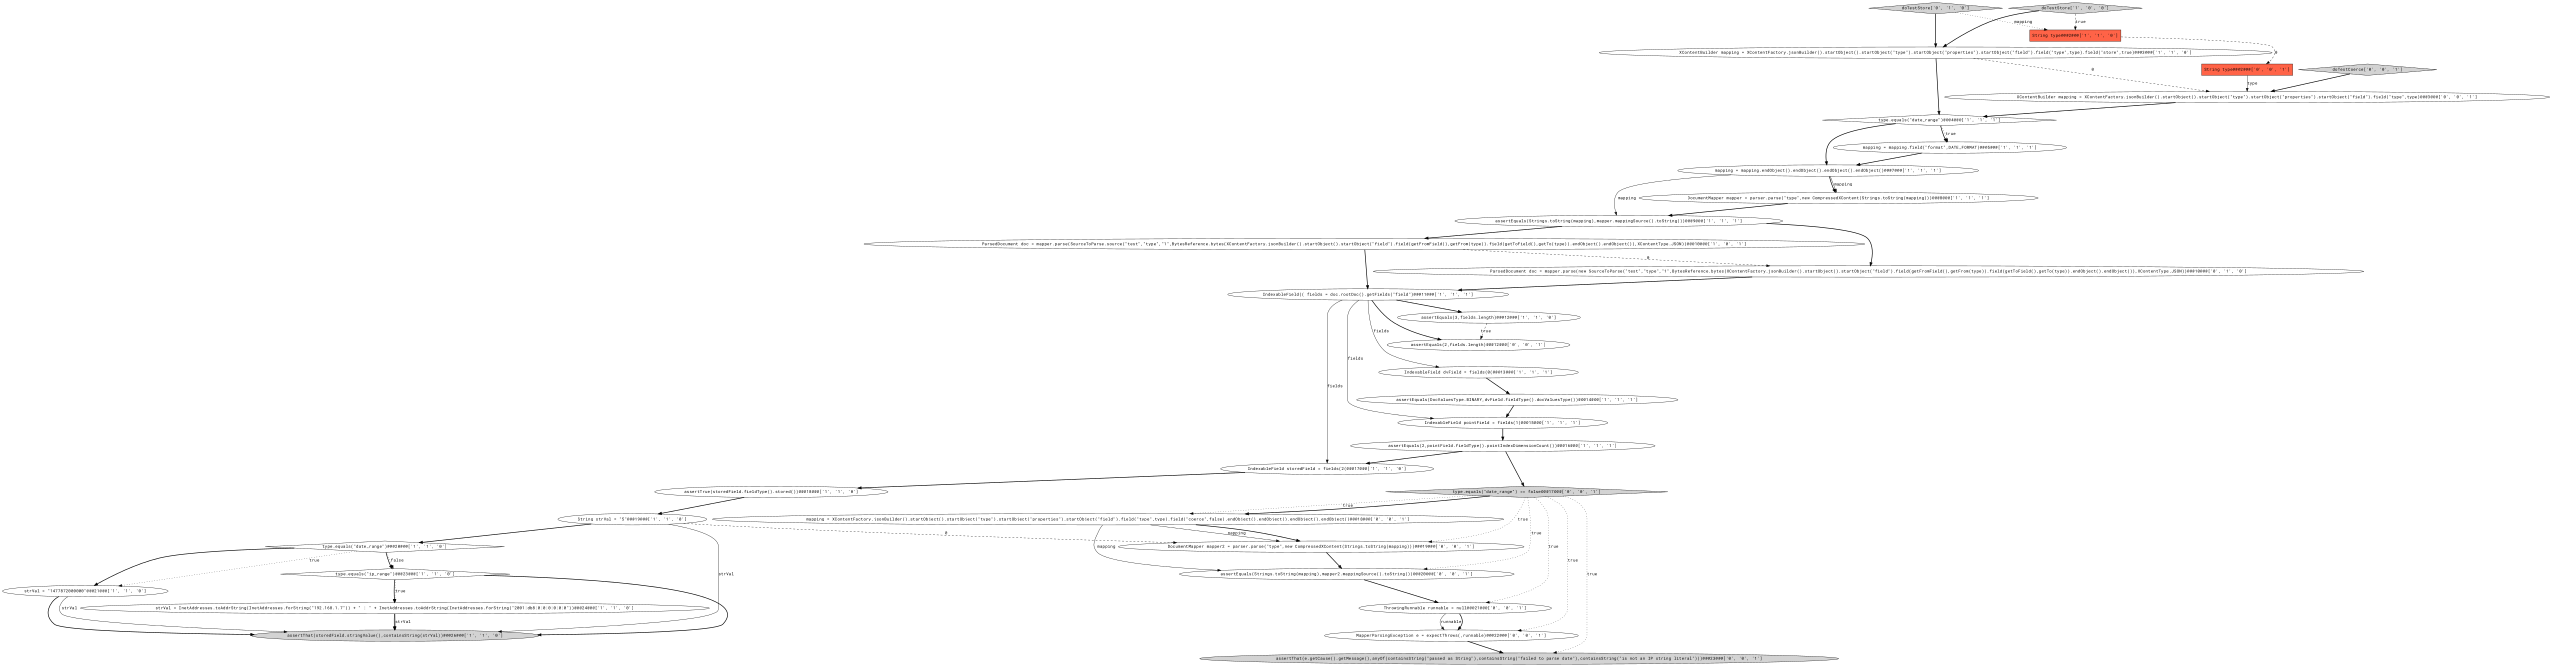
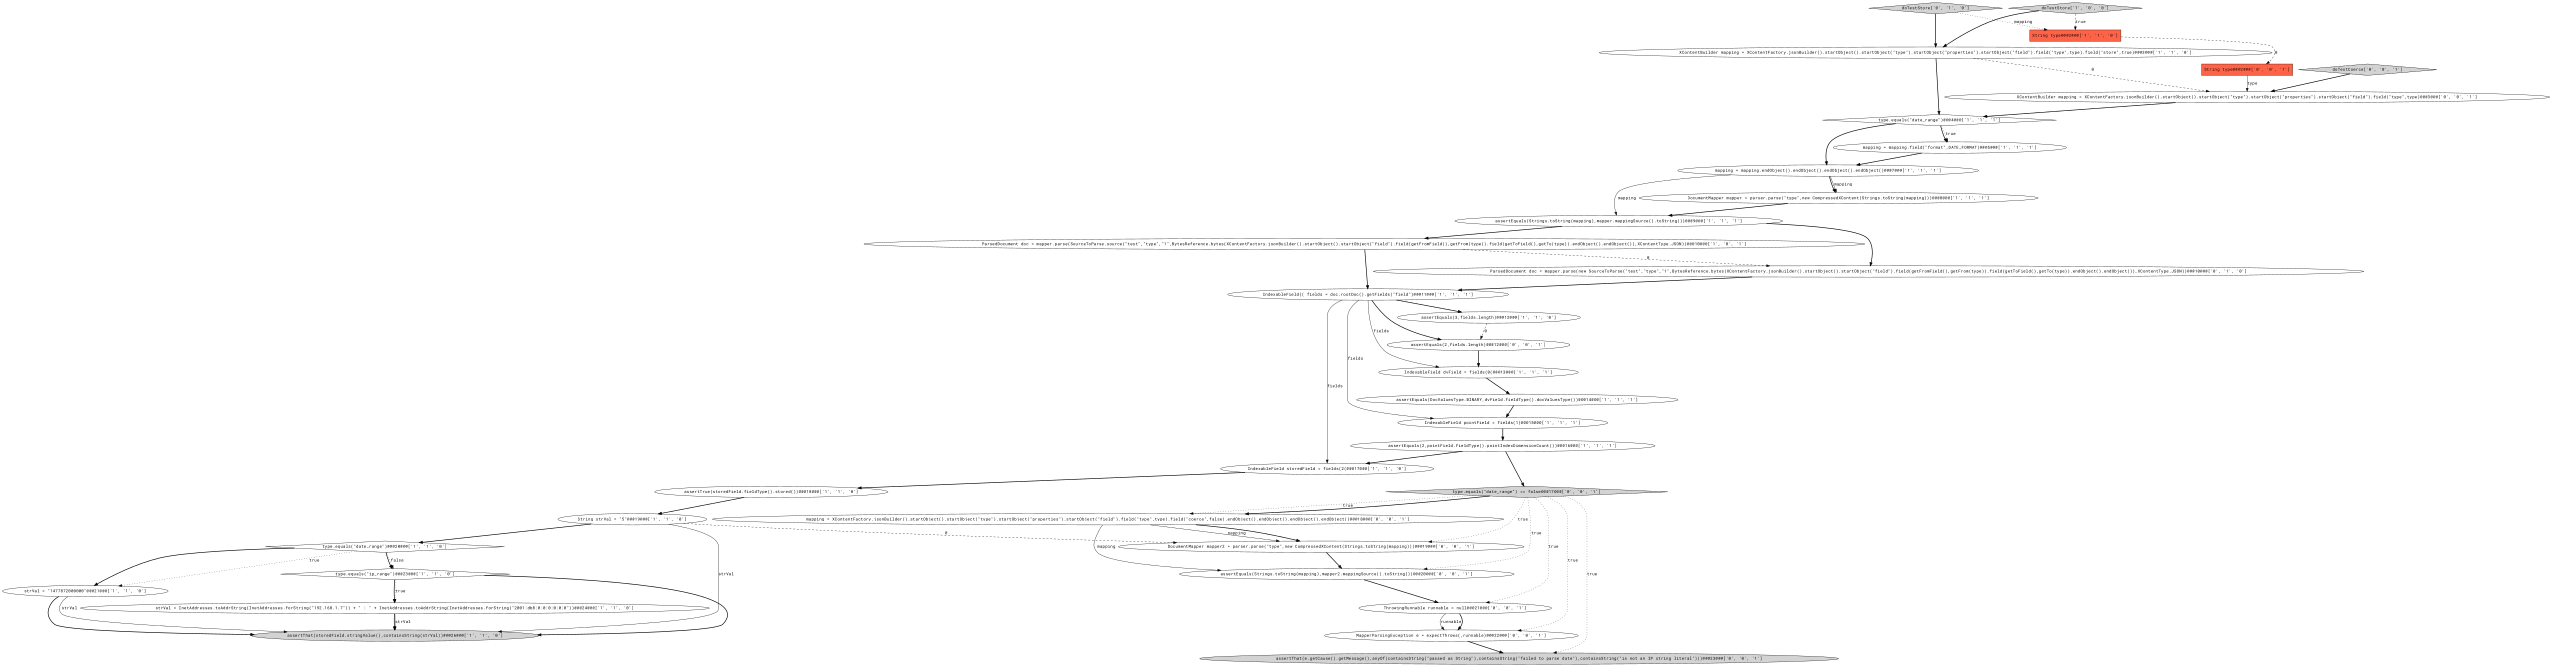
(1486, 331) -> (1486, 331)
none -> (1479, 357)
